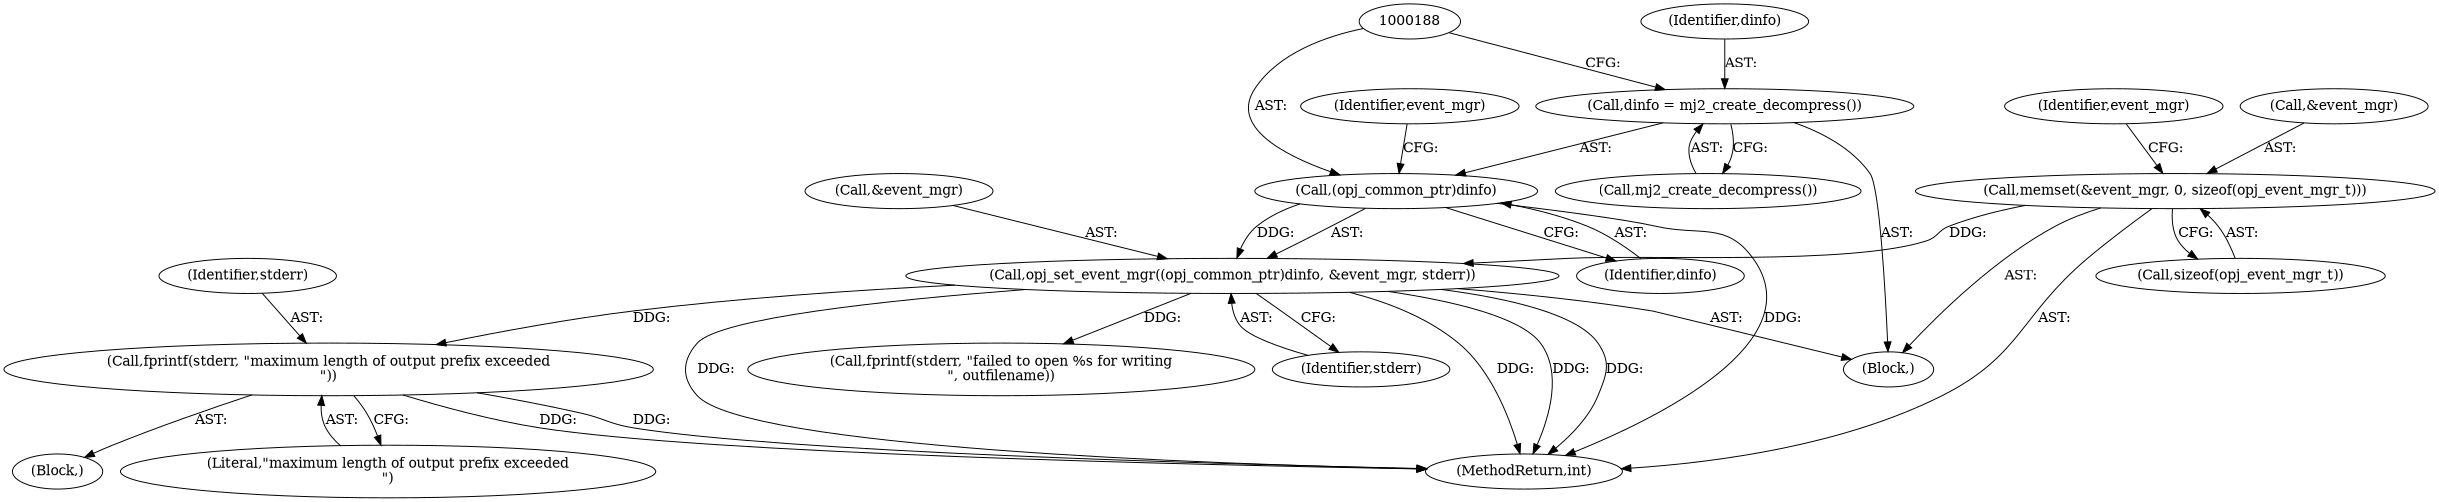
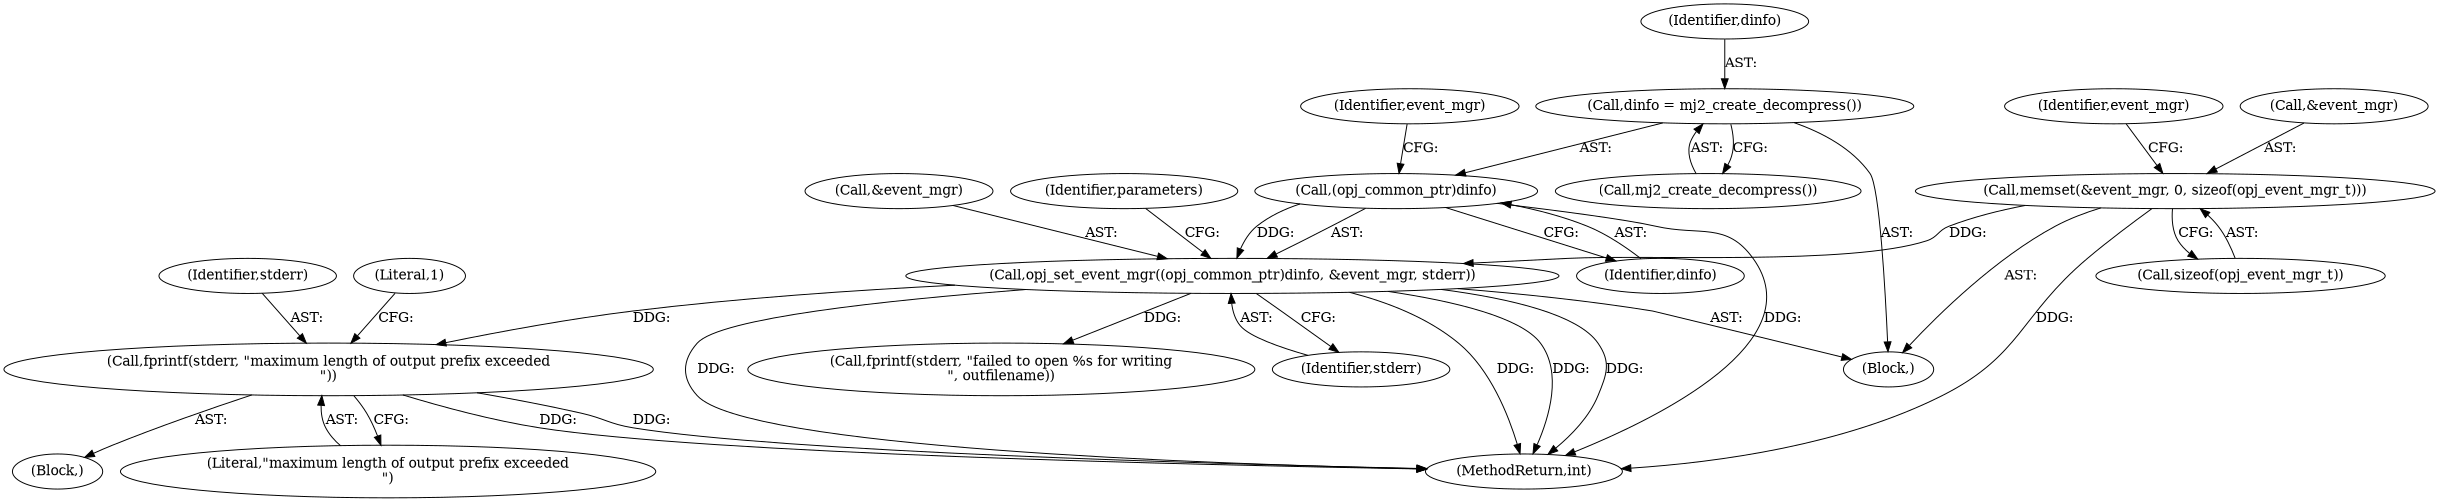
(1410, 21) -> none
none -> (1124, 191)
none -> (410, 276)
(2057, 318) -> (2057, 318)
